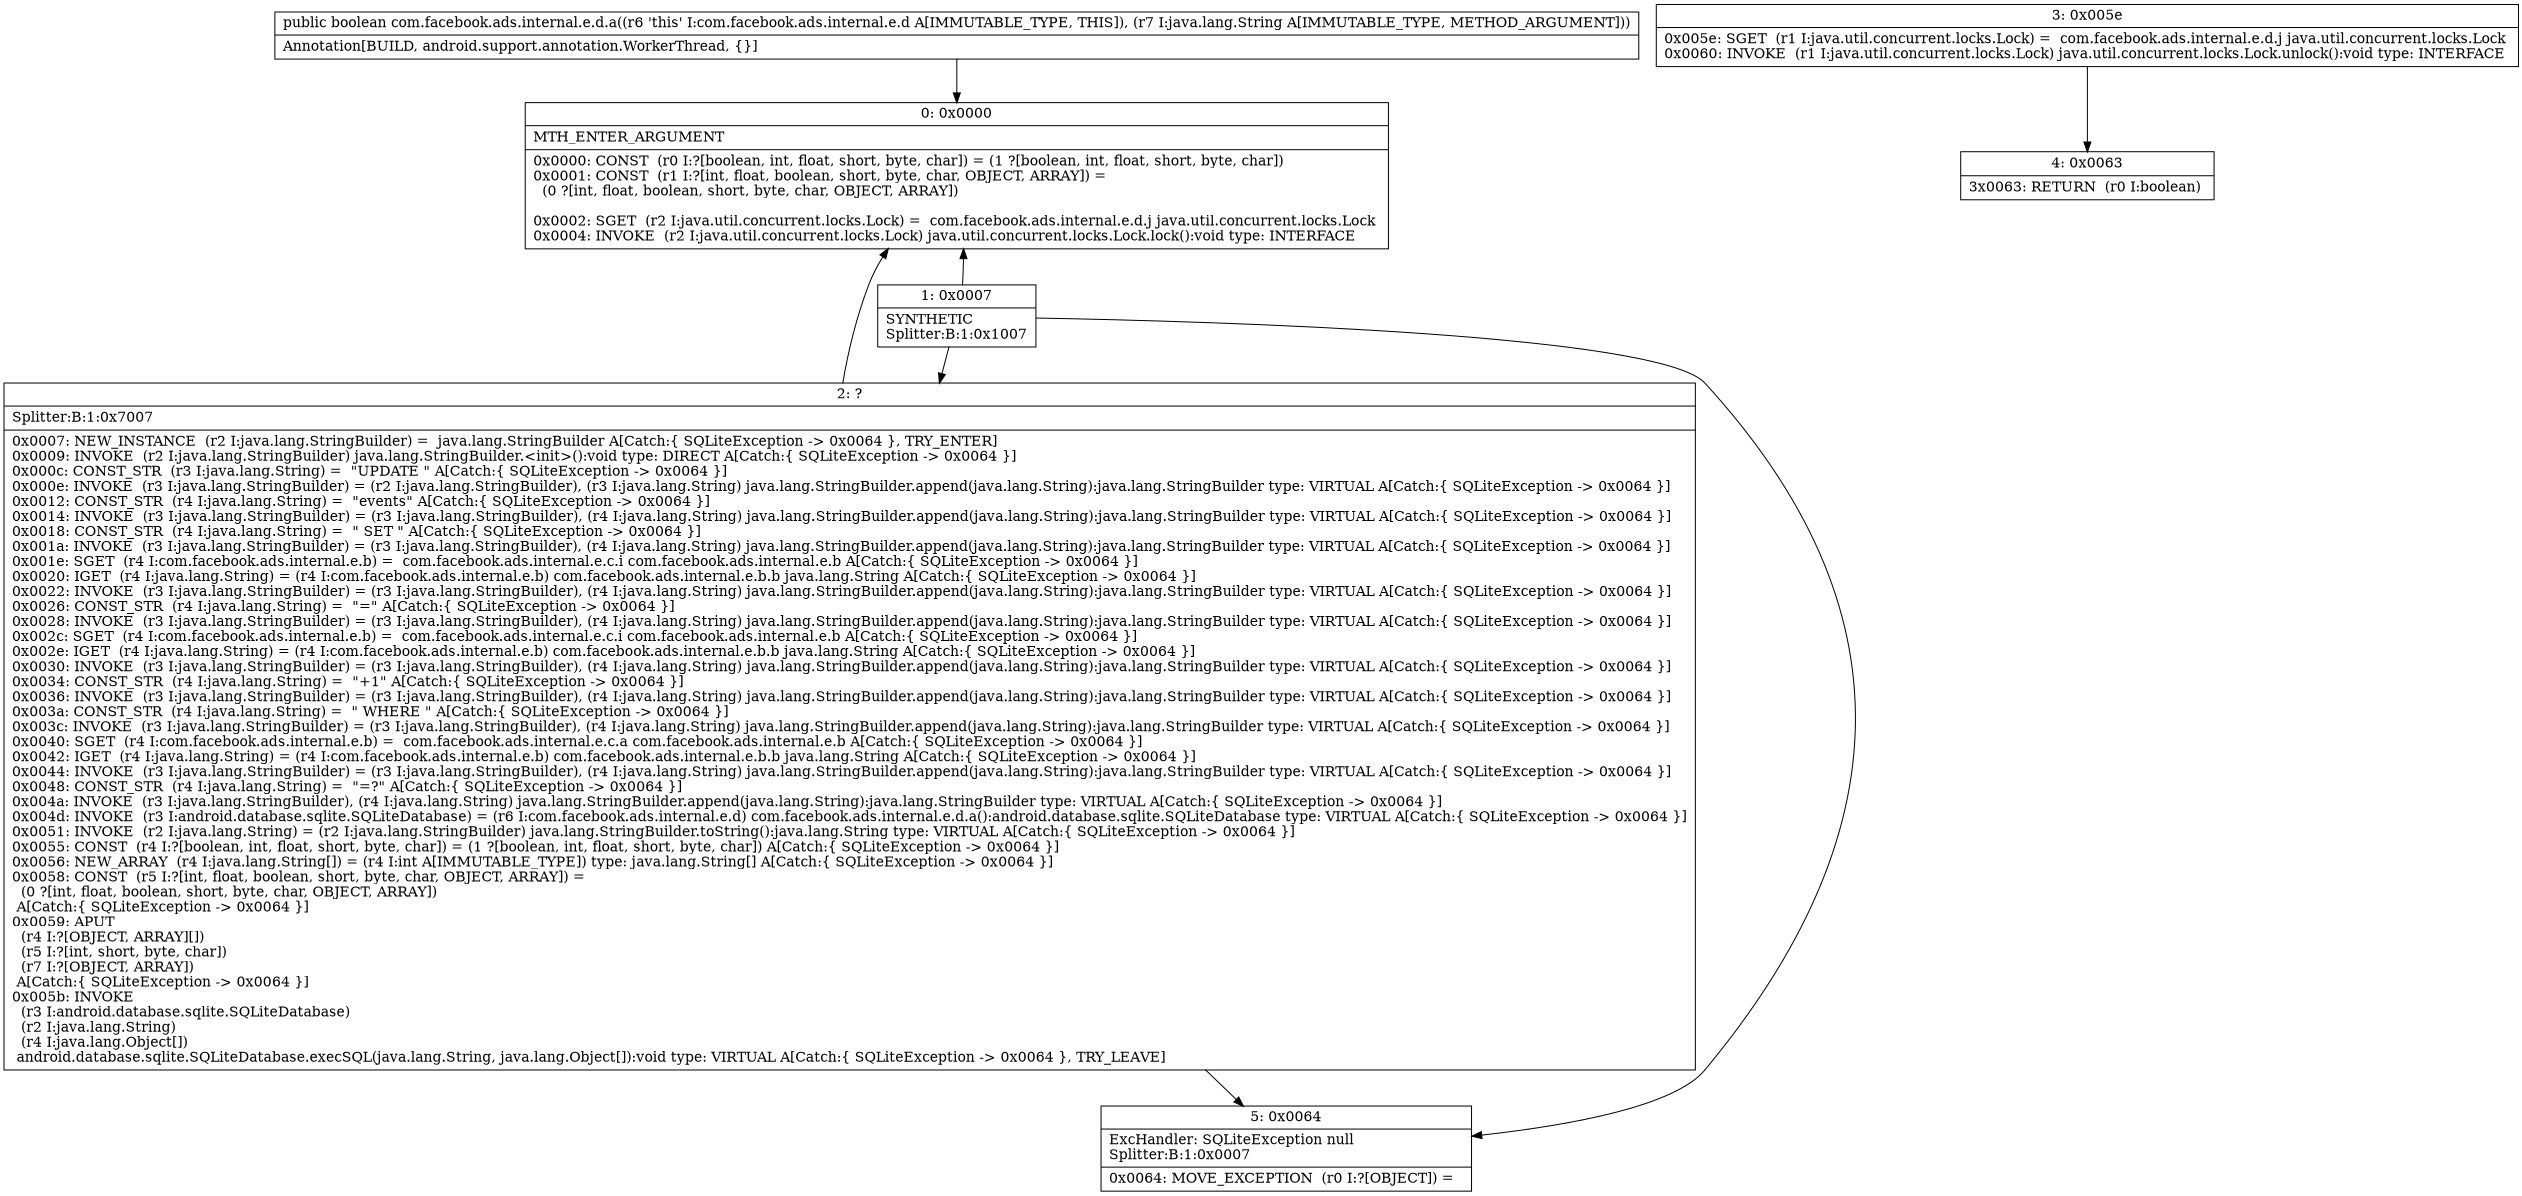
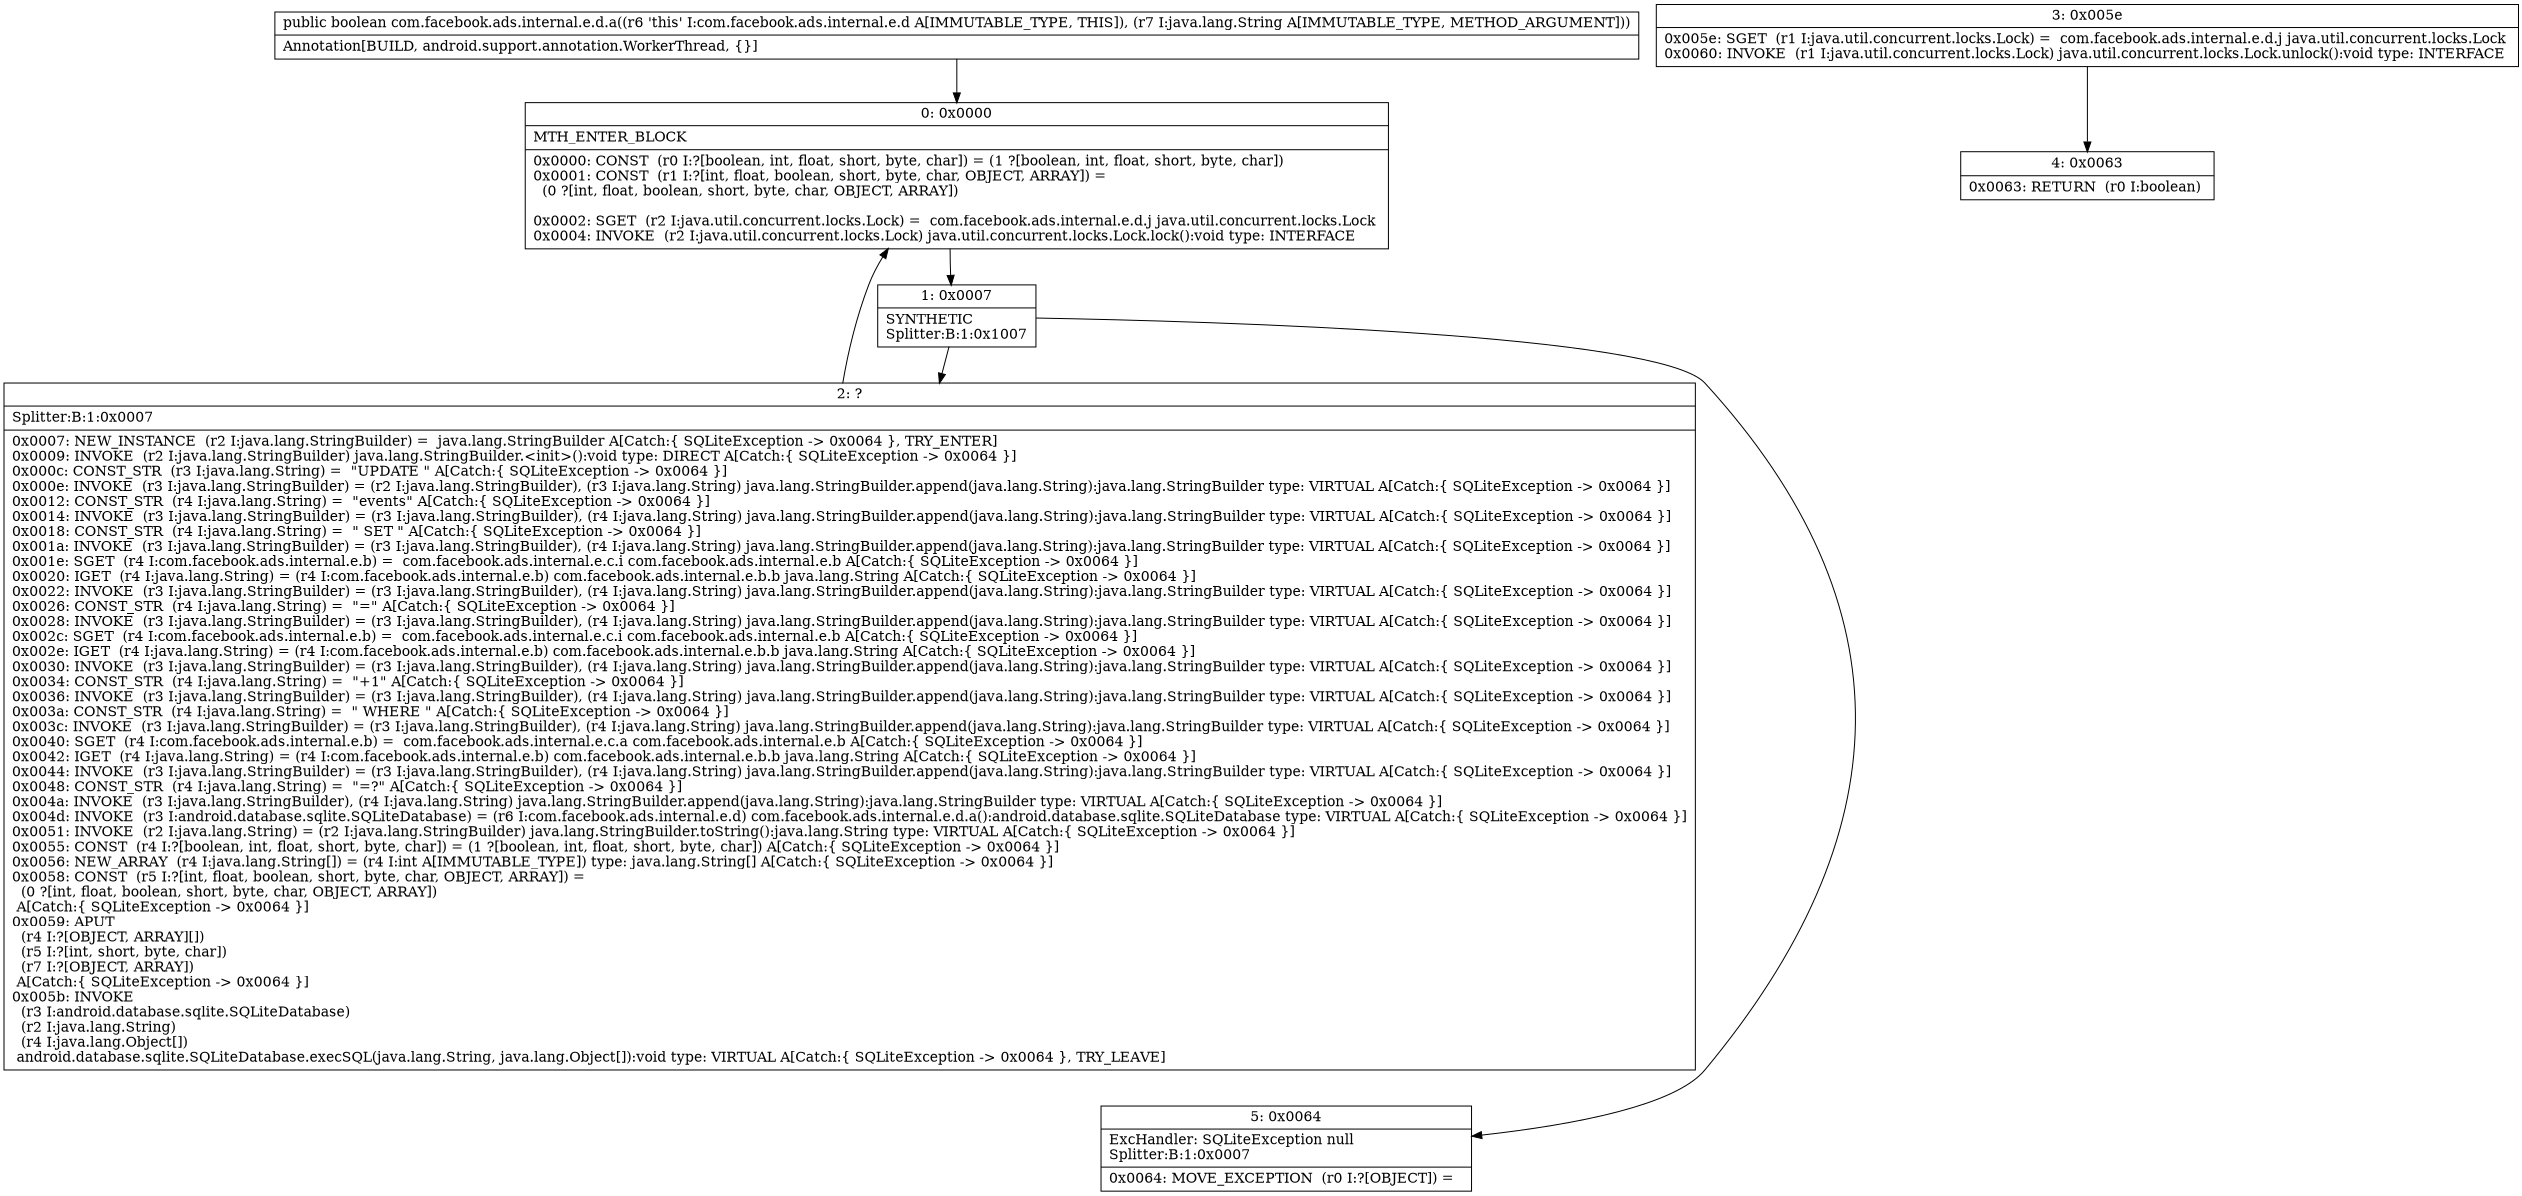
(629, 137) -> (610, 137)
(2087, 187) -> (2087, 187)
(963, 272) -> (950, 262)
(83, 418) -> (83, 418)
(1221, 1085) -> none
